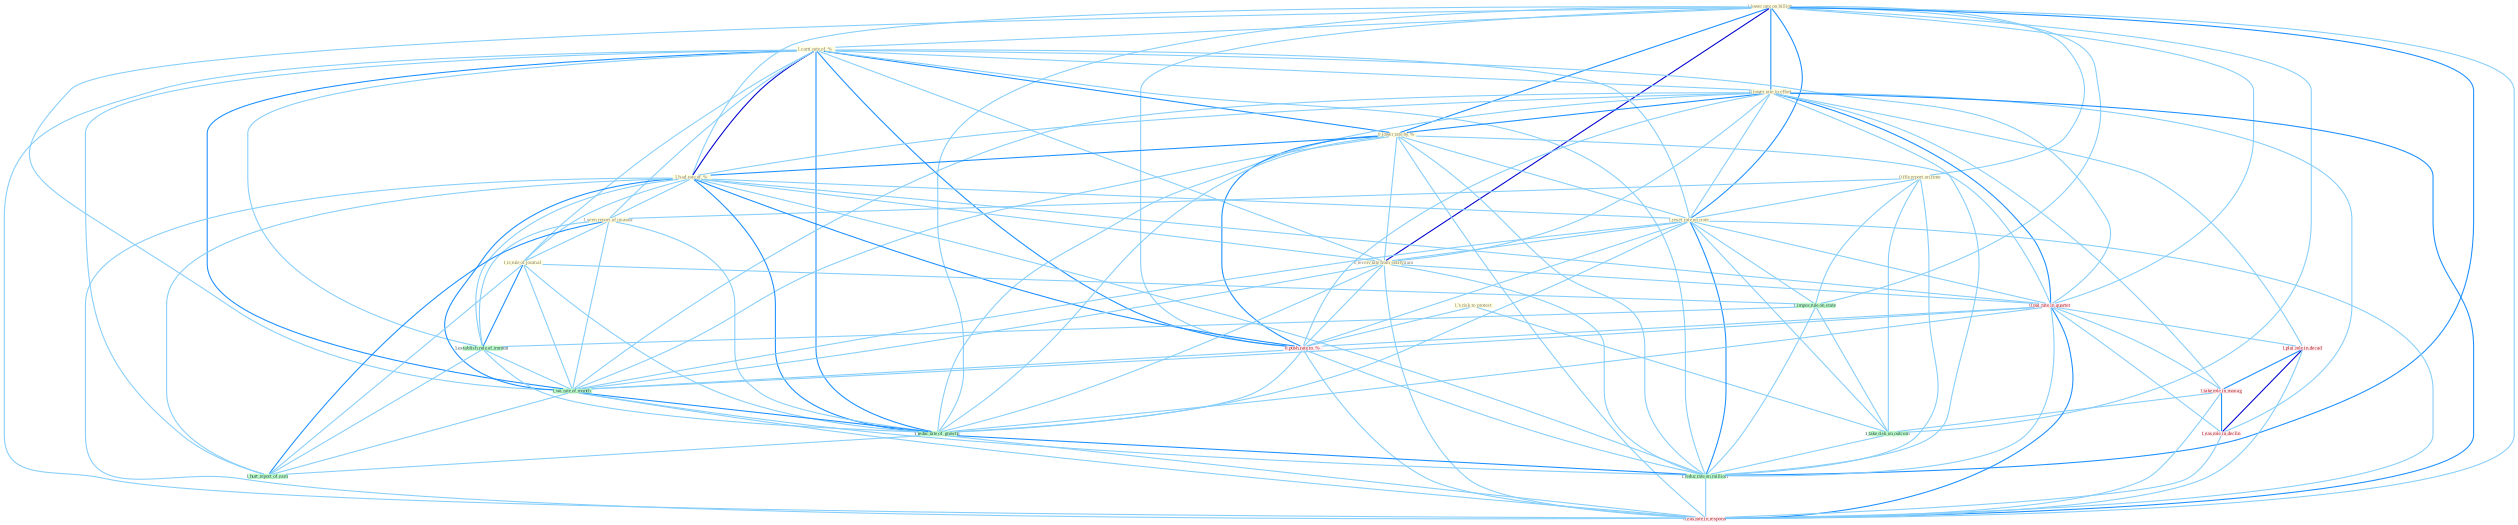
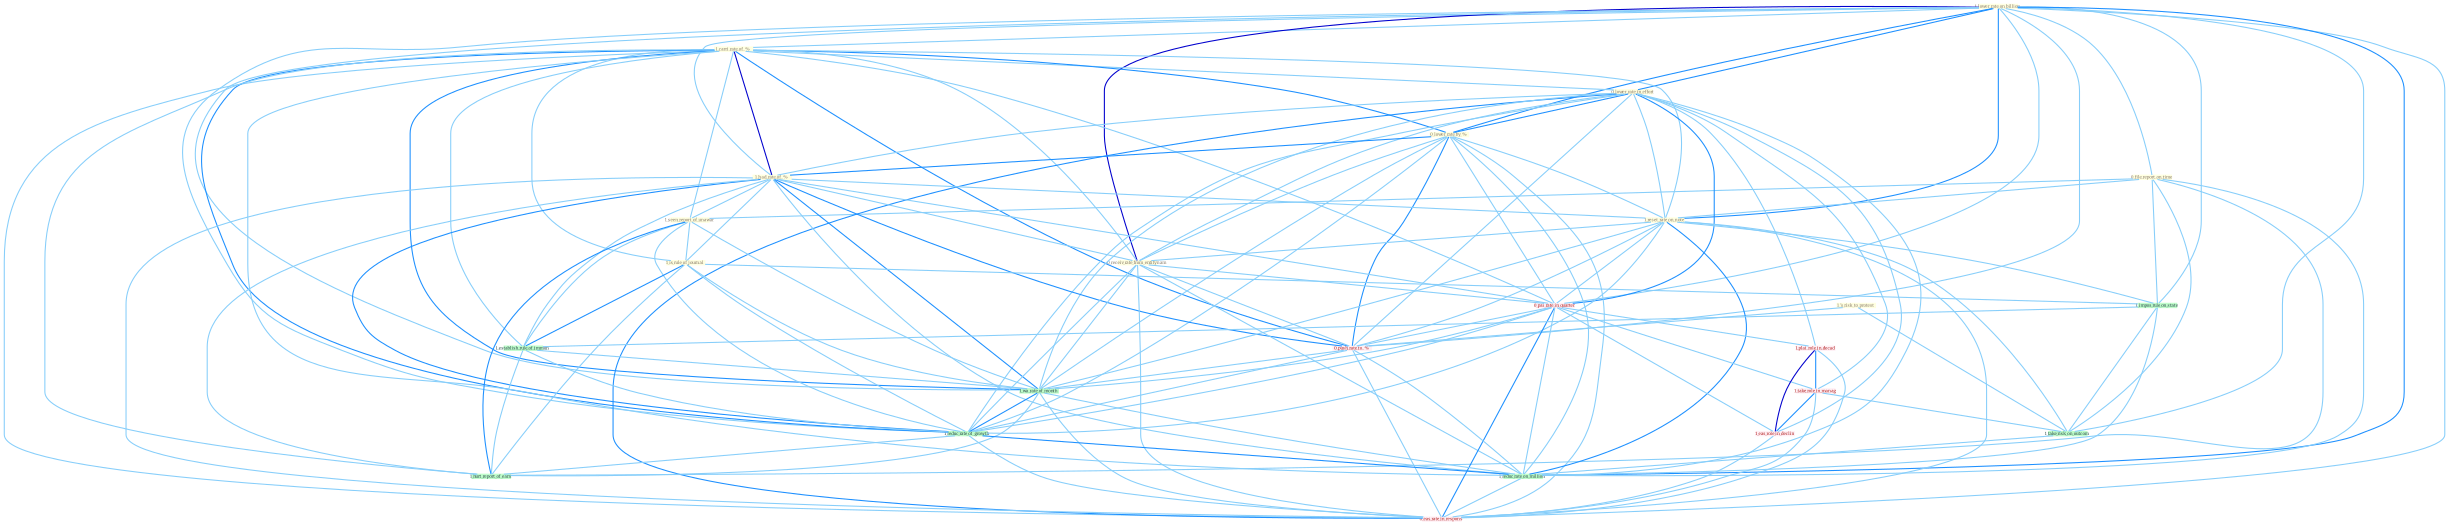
none -> (1644, 459)
